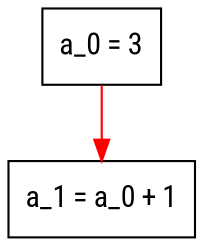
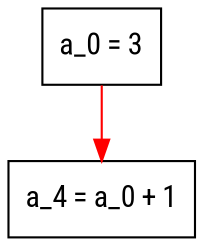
(102, 199) -> (102, 199)
